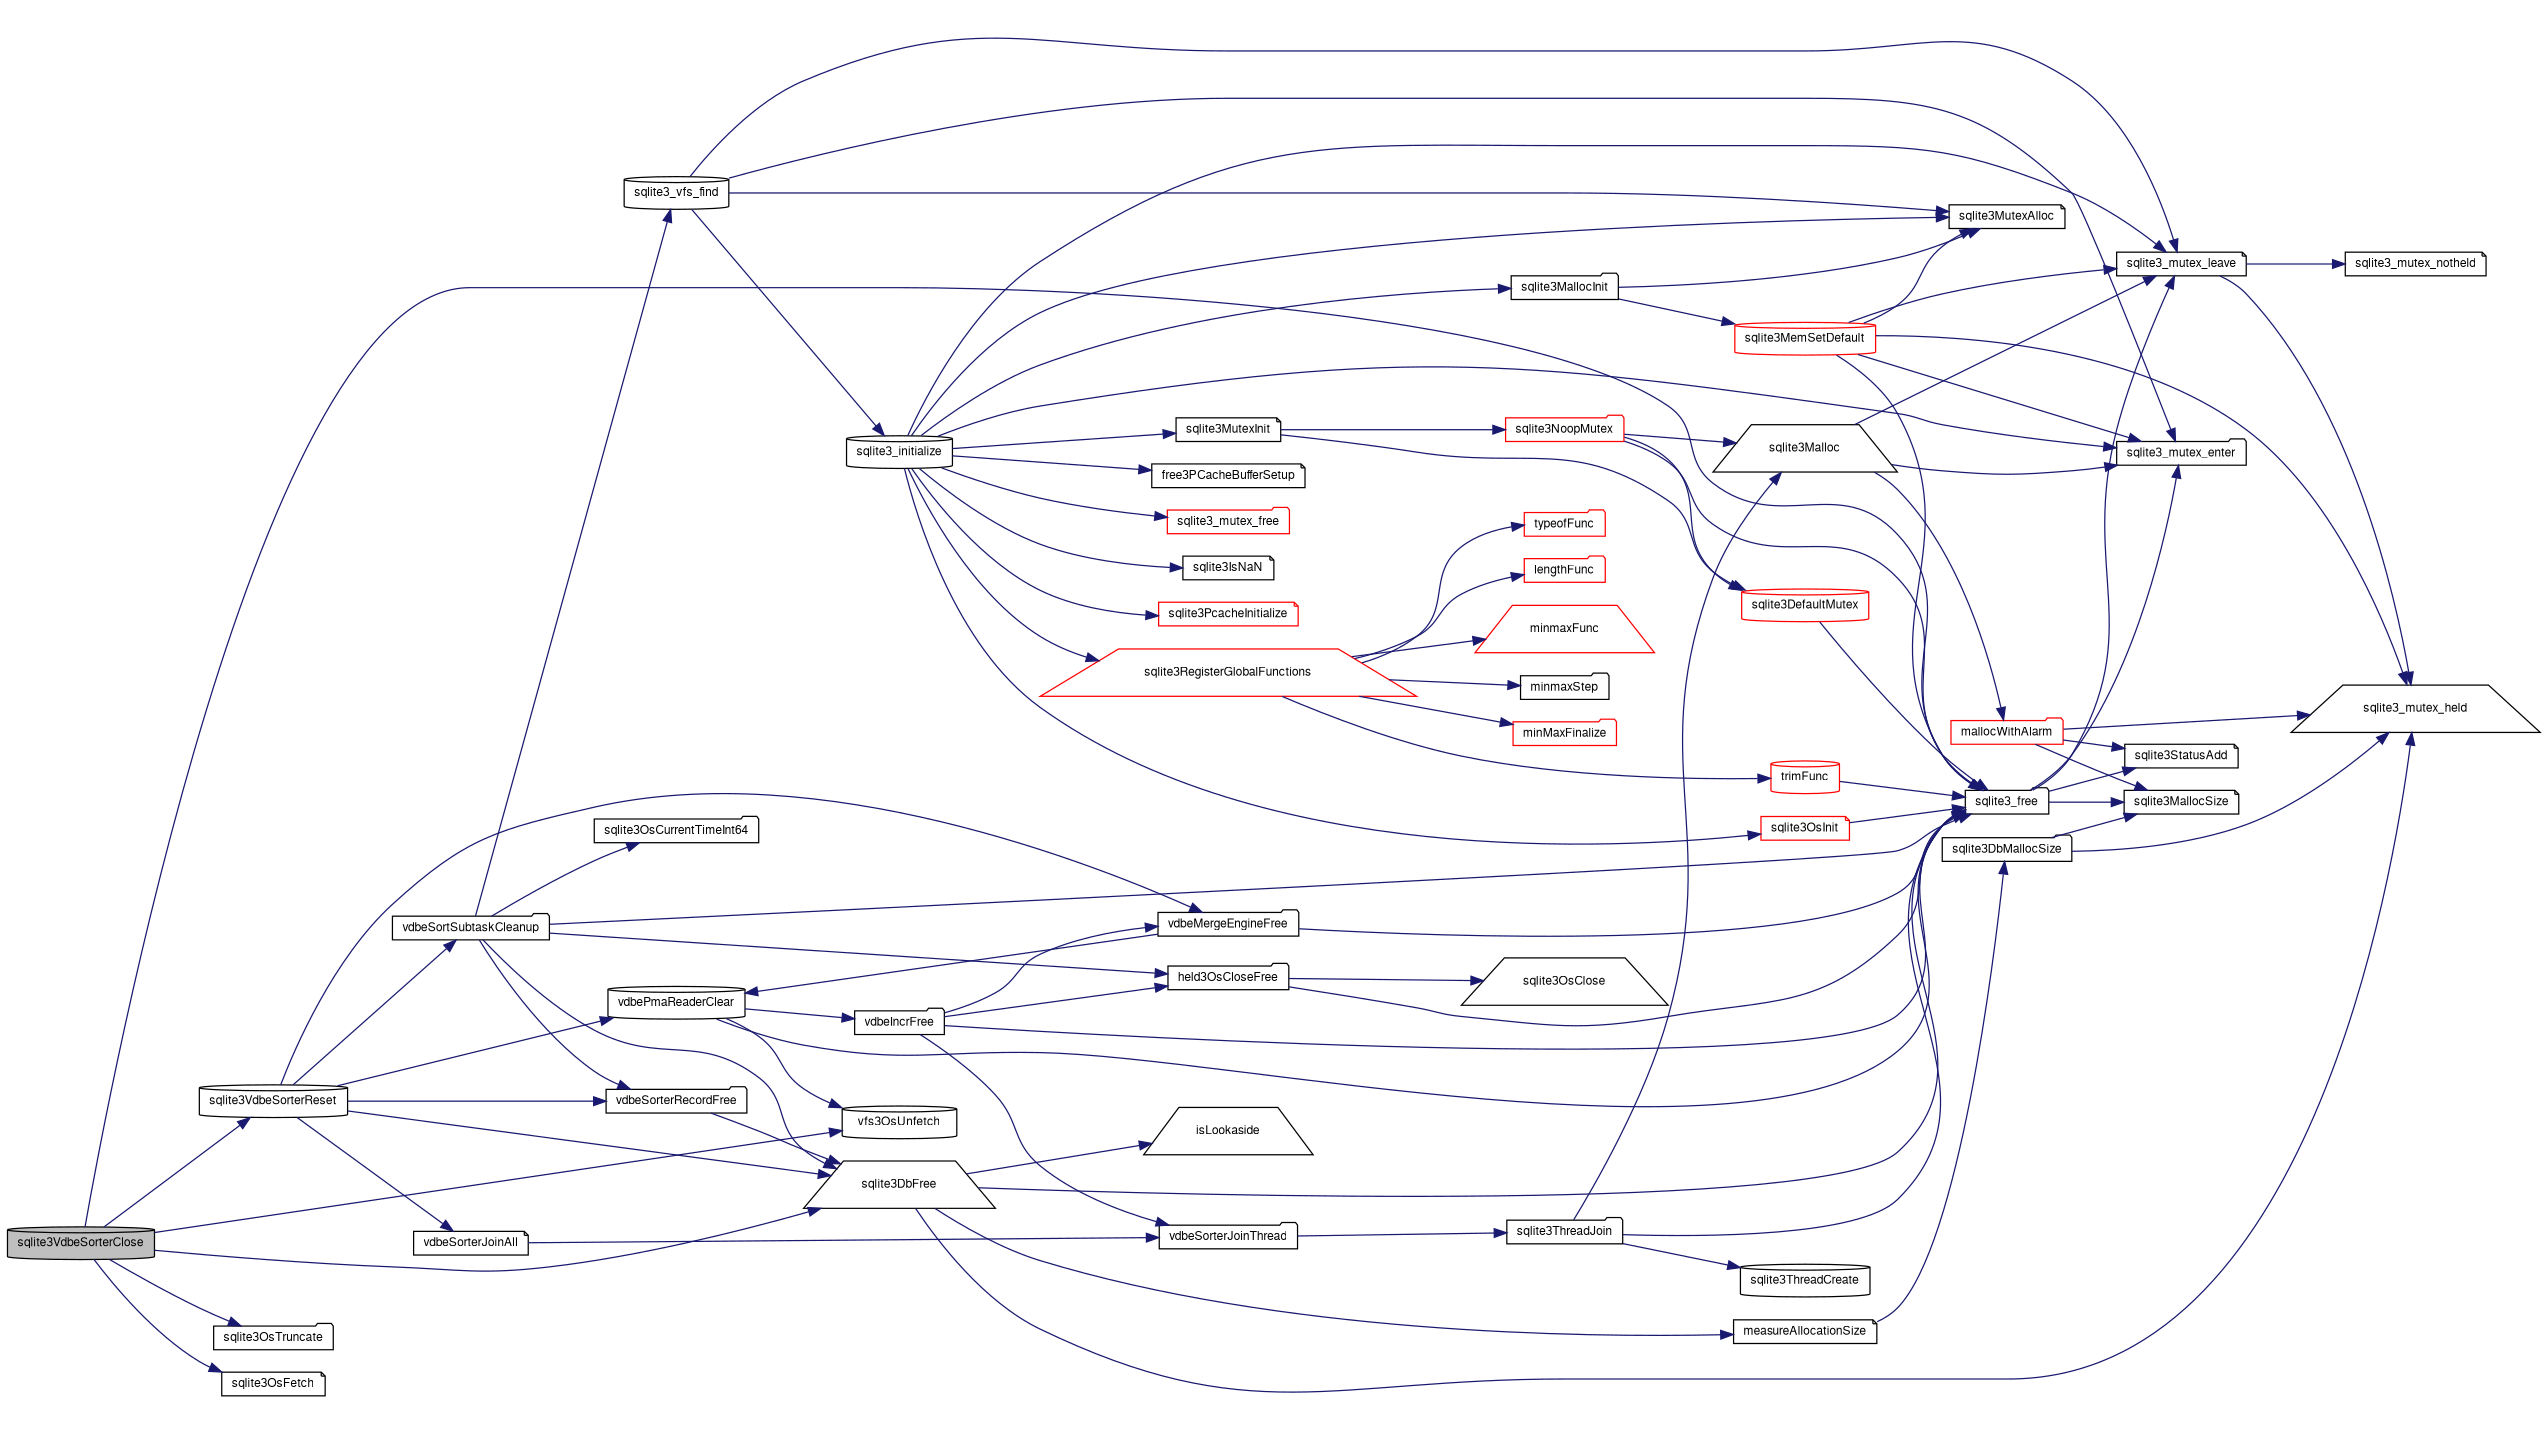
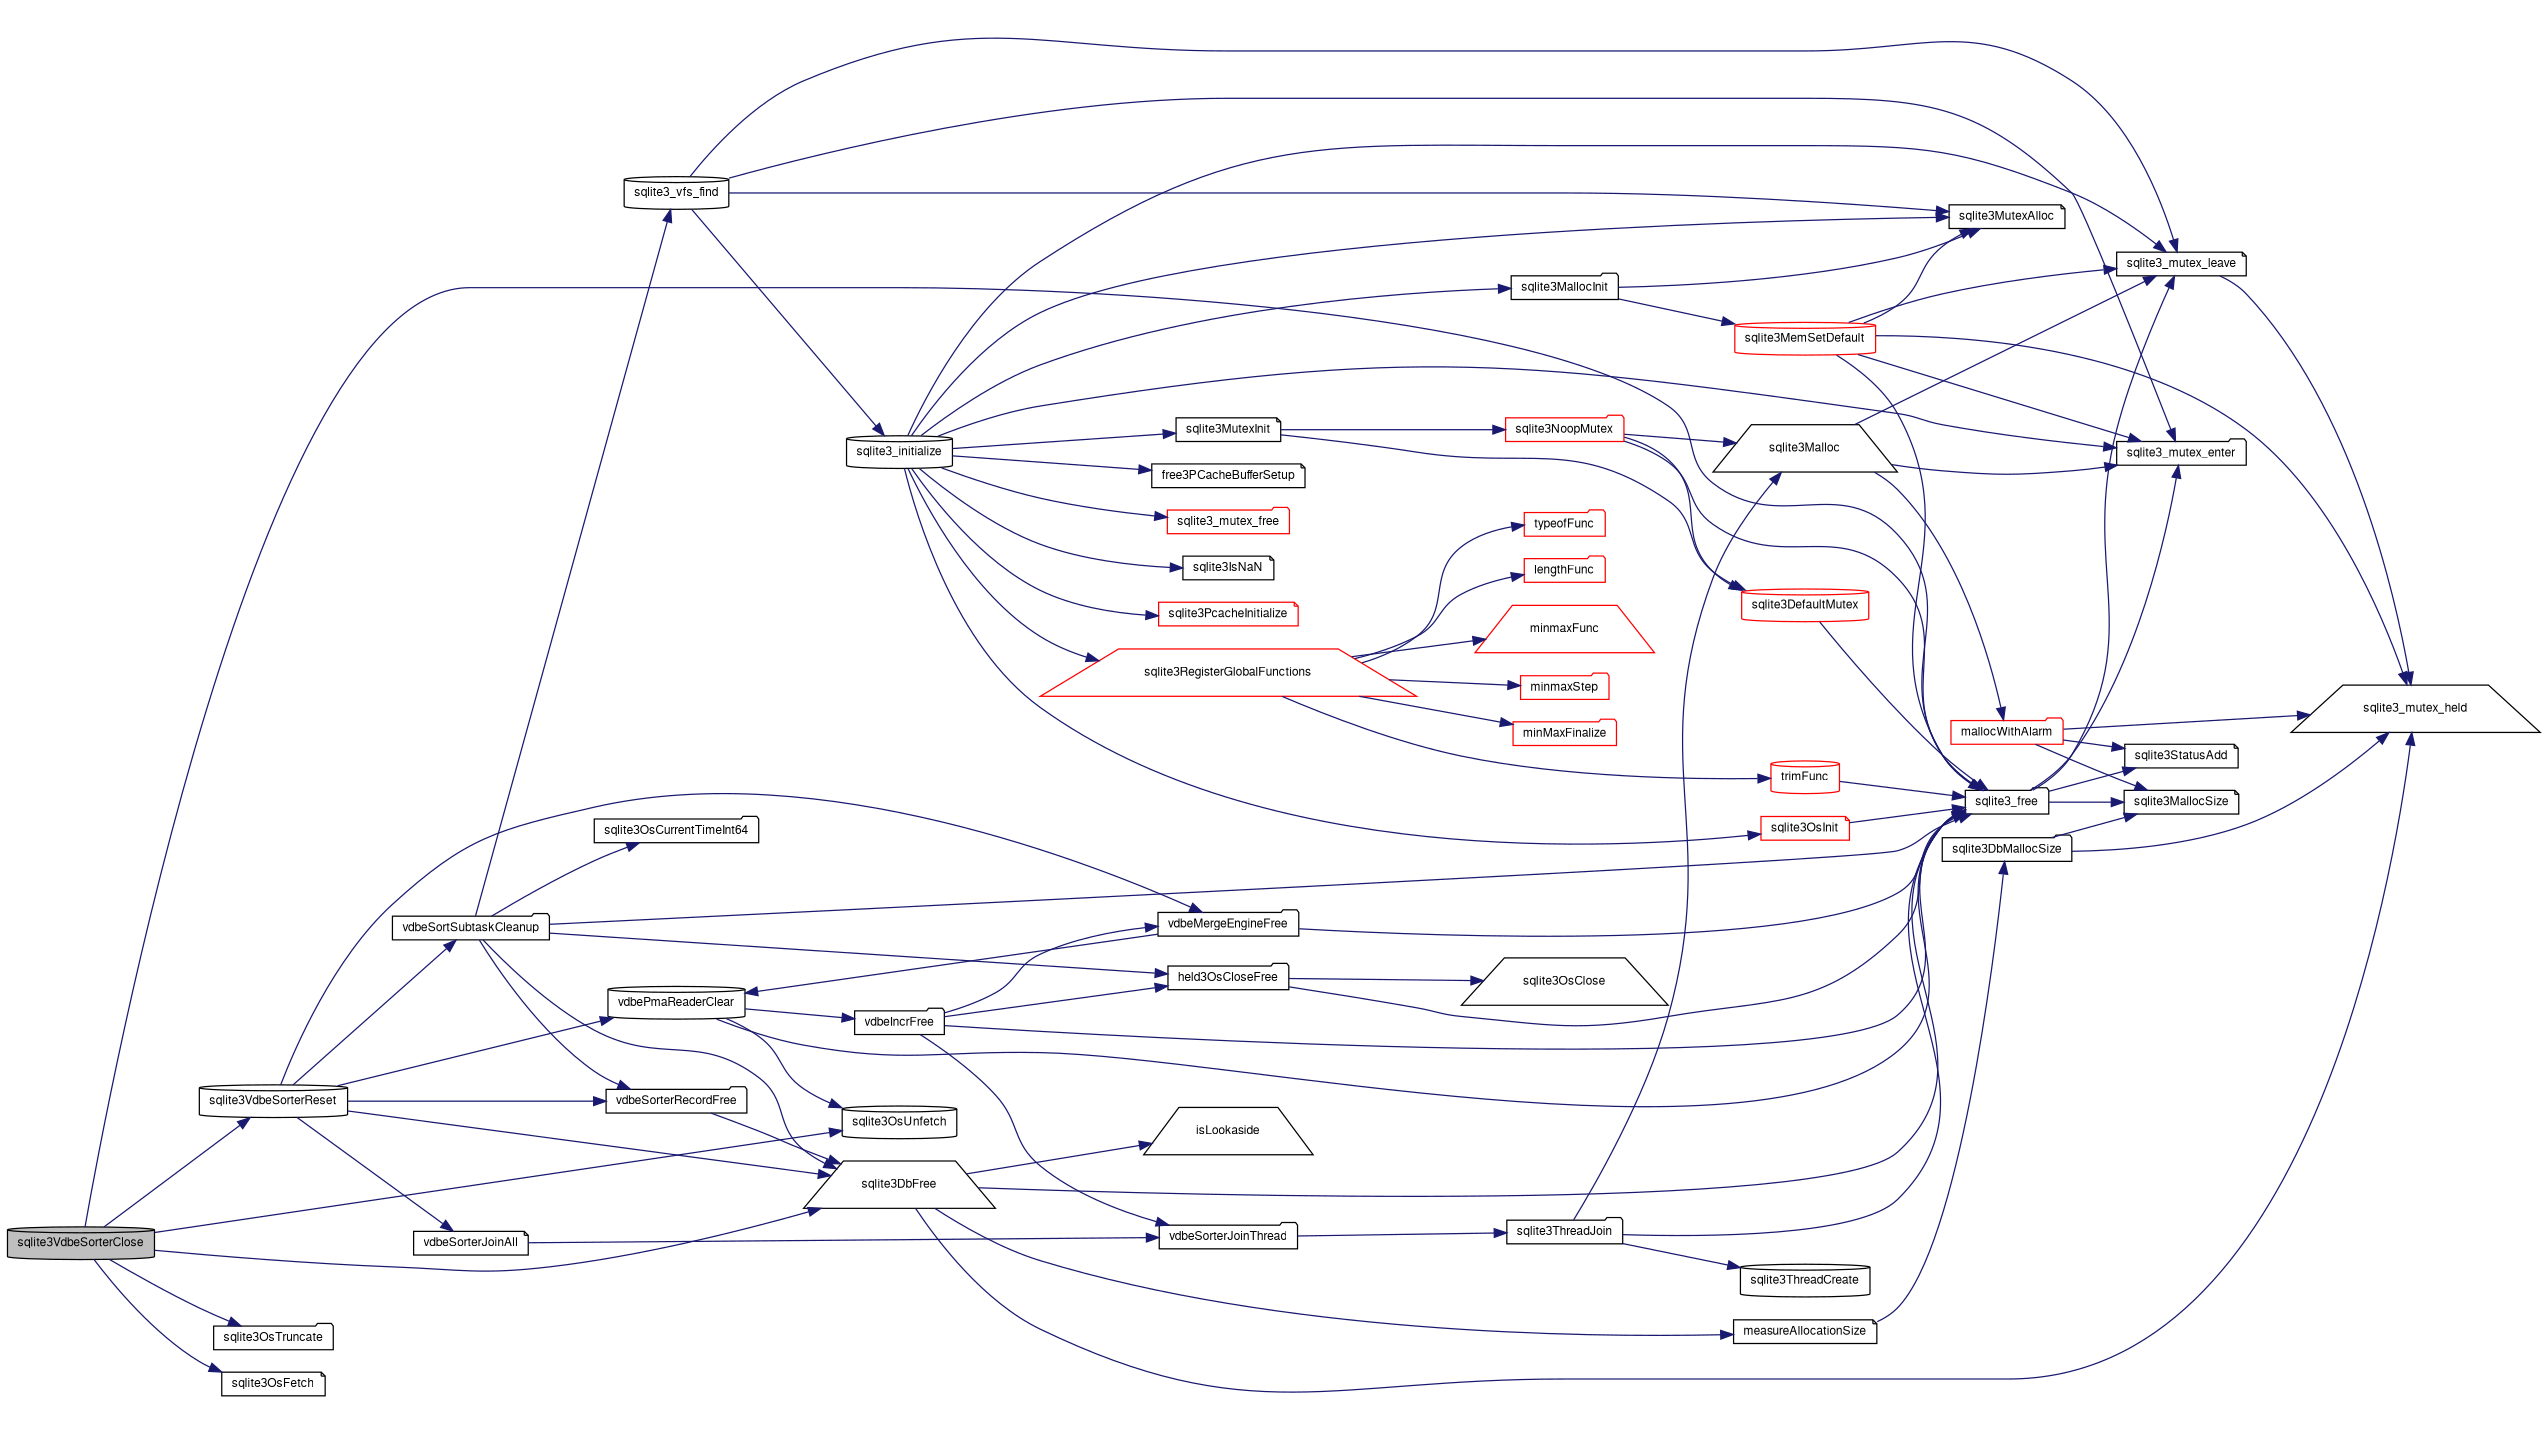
(2416, 264) -> none
(1565, 688) -> (1565, 688)
(899, 1122) -> (899, 1122)
